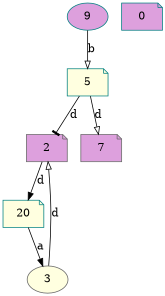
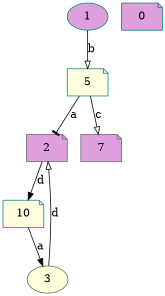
(88, 17) -> (88, 17)
(74, 115) -> (74, 115)
(98, 115) -> (98, 115)
(23, 214) -> (23, 214)
